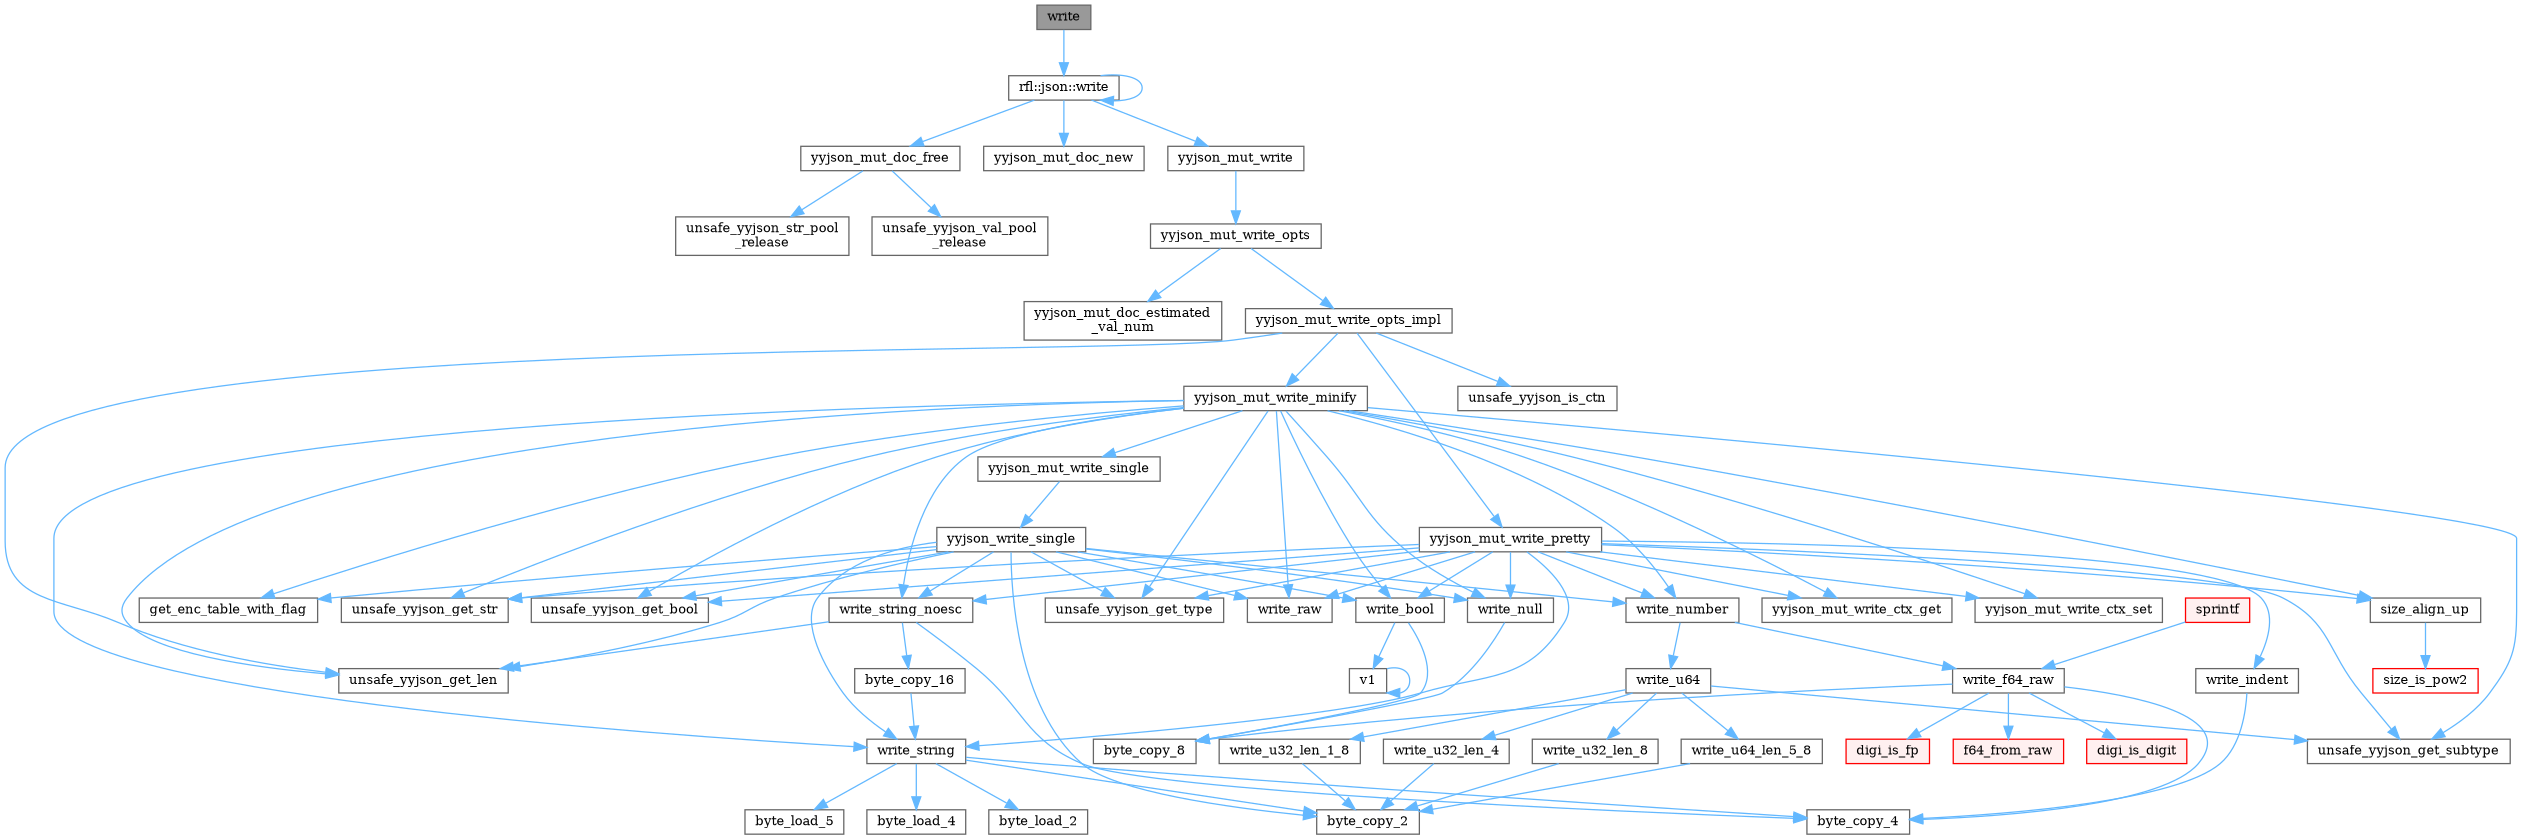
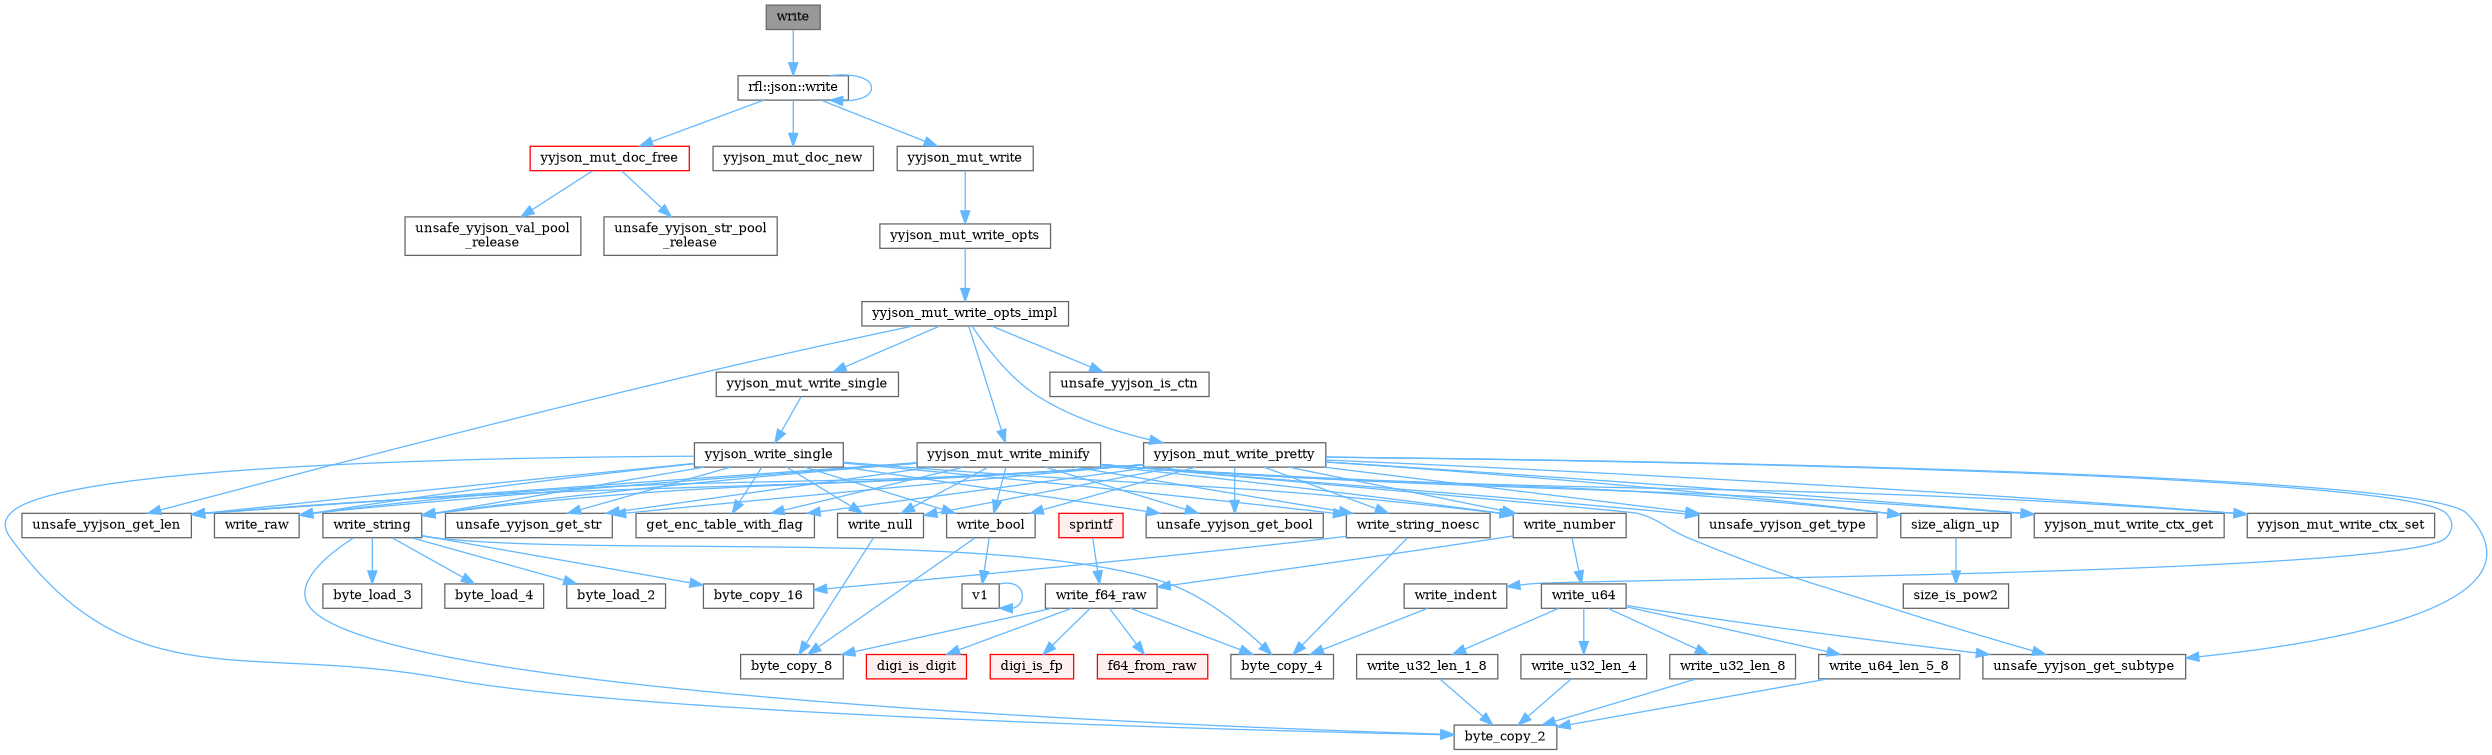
(880, 158) -> (610, 158)
(1123, 321) -> none
(1179, 432) -> (892, 346)
none -> (962, 493)
(1067, 572) -> none
(671, 644) -> (674, 488)
(2426, 681) -> (1956, 596)
(912, 710) -> (556, 559)
(794, 822) -> (372, 596)
